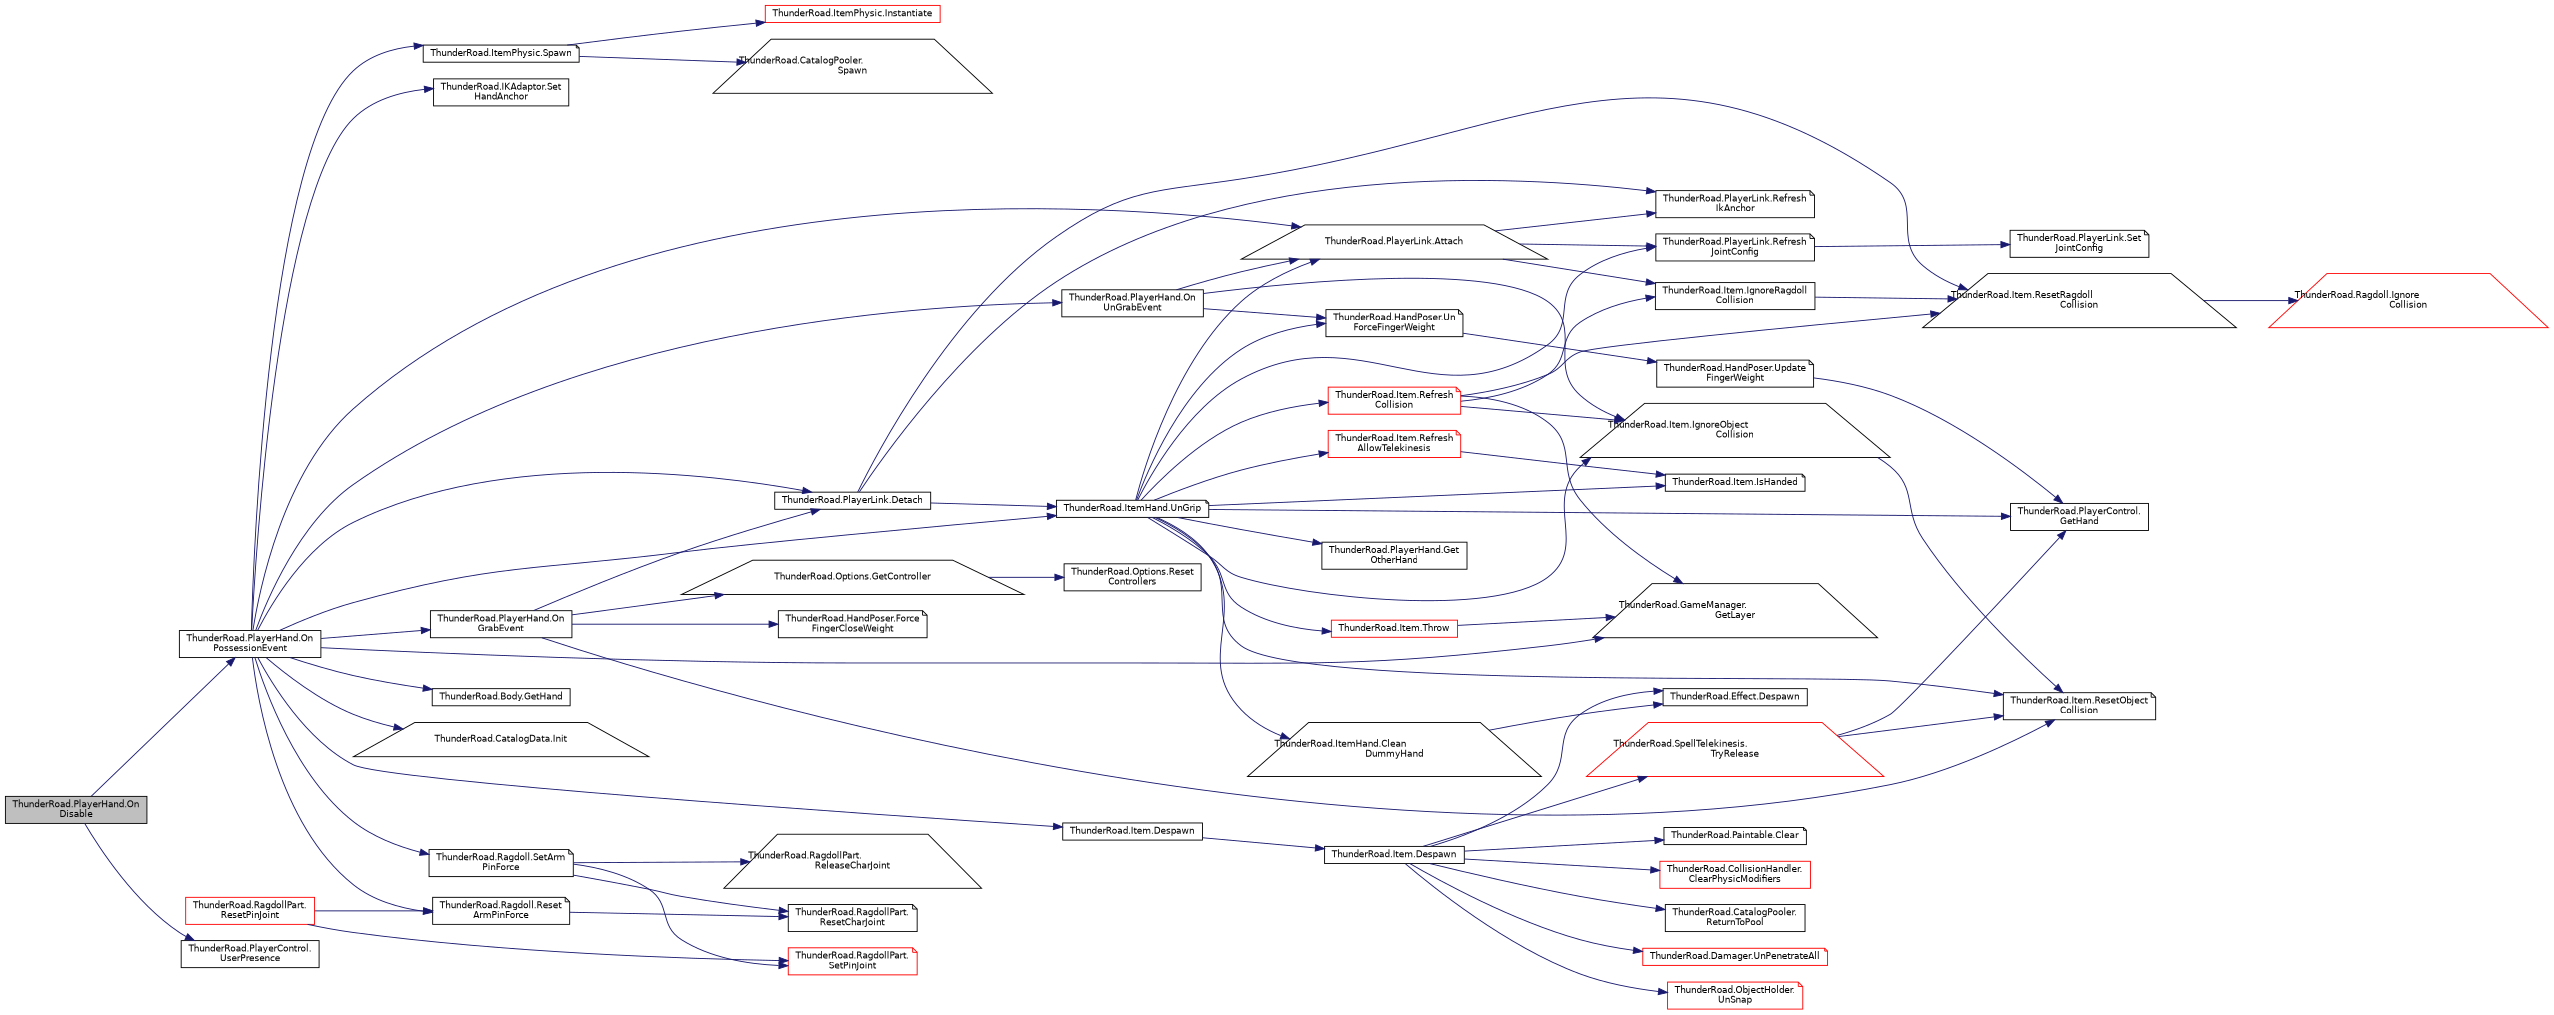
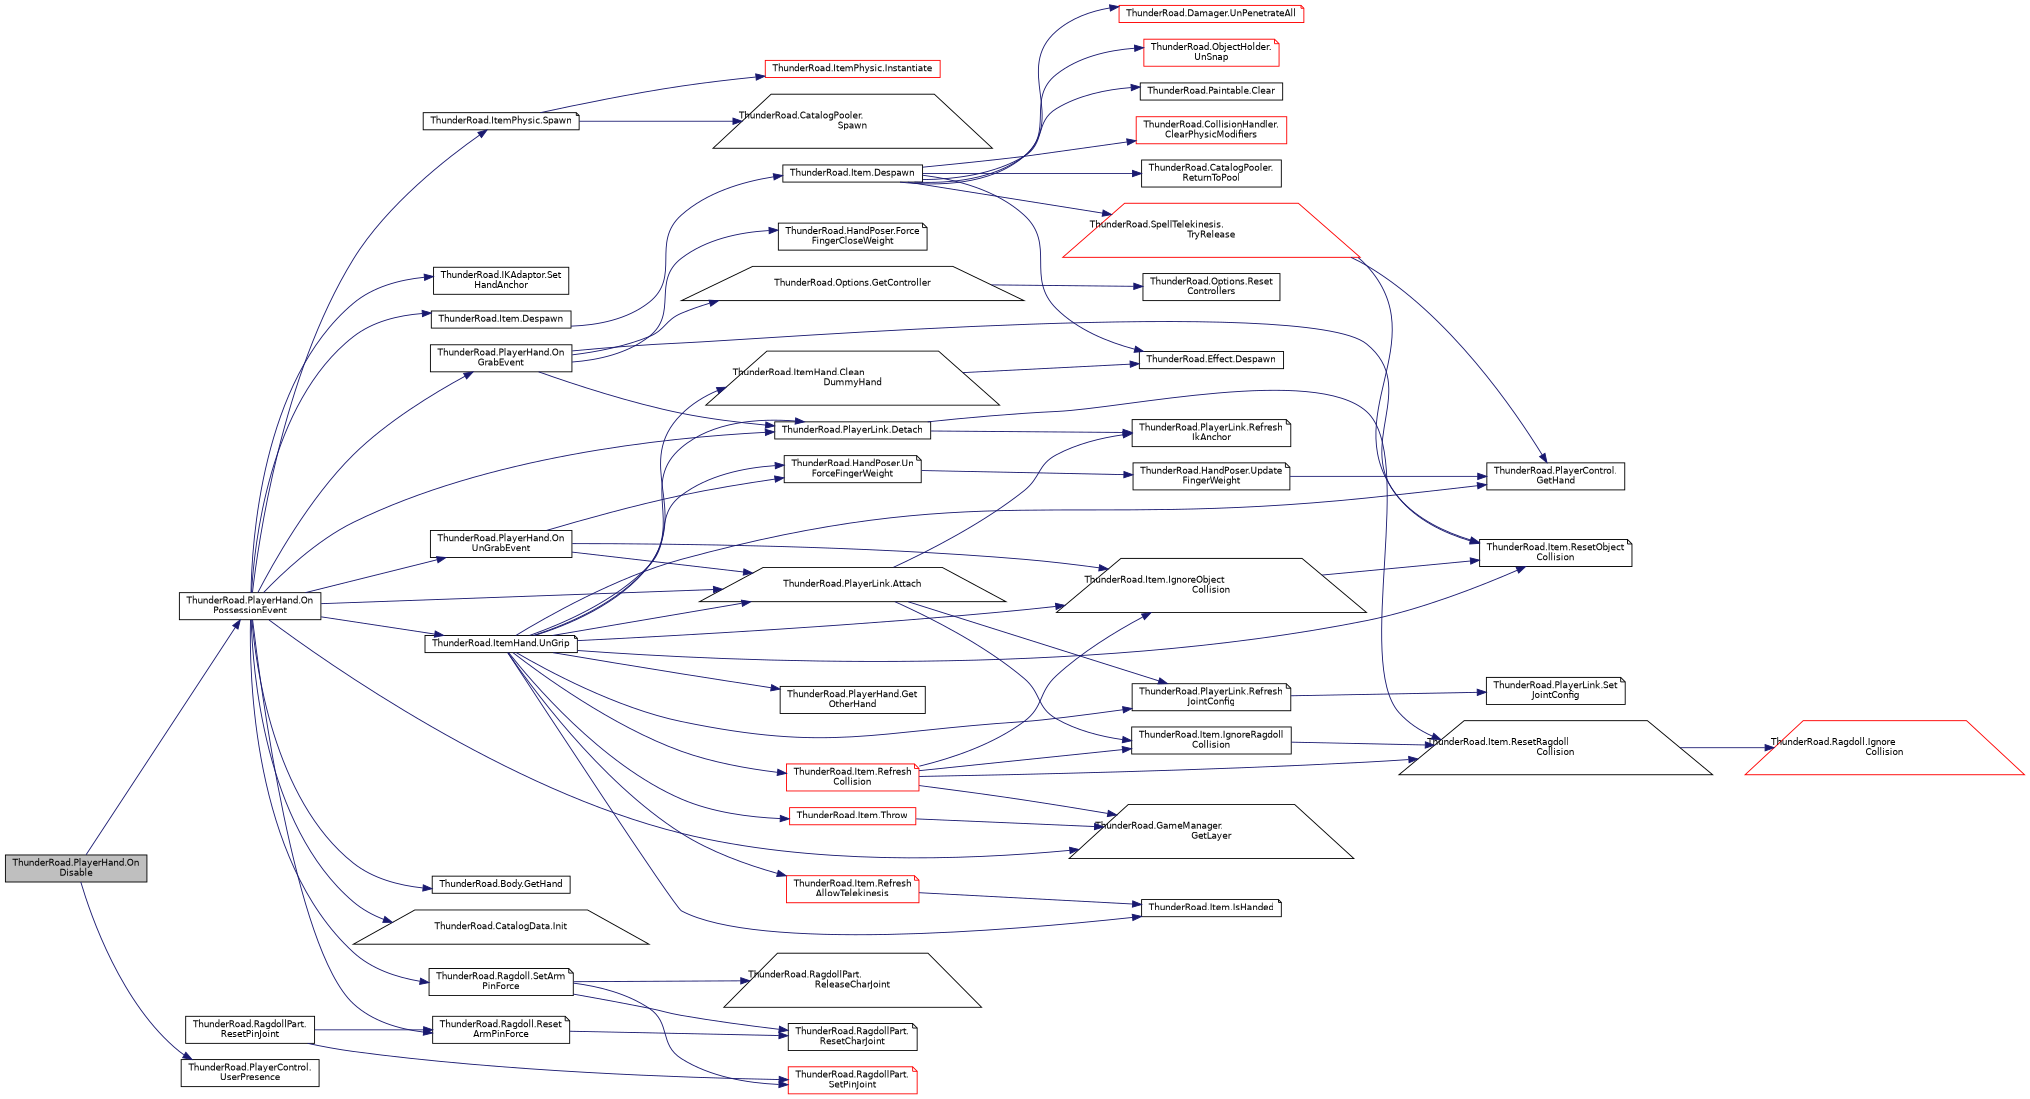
(989, 505) -> (667, 467)
(1735, 836) -> (1211, 91)
(250, 911) -> (250, 1030)
